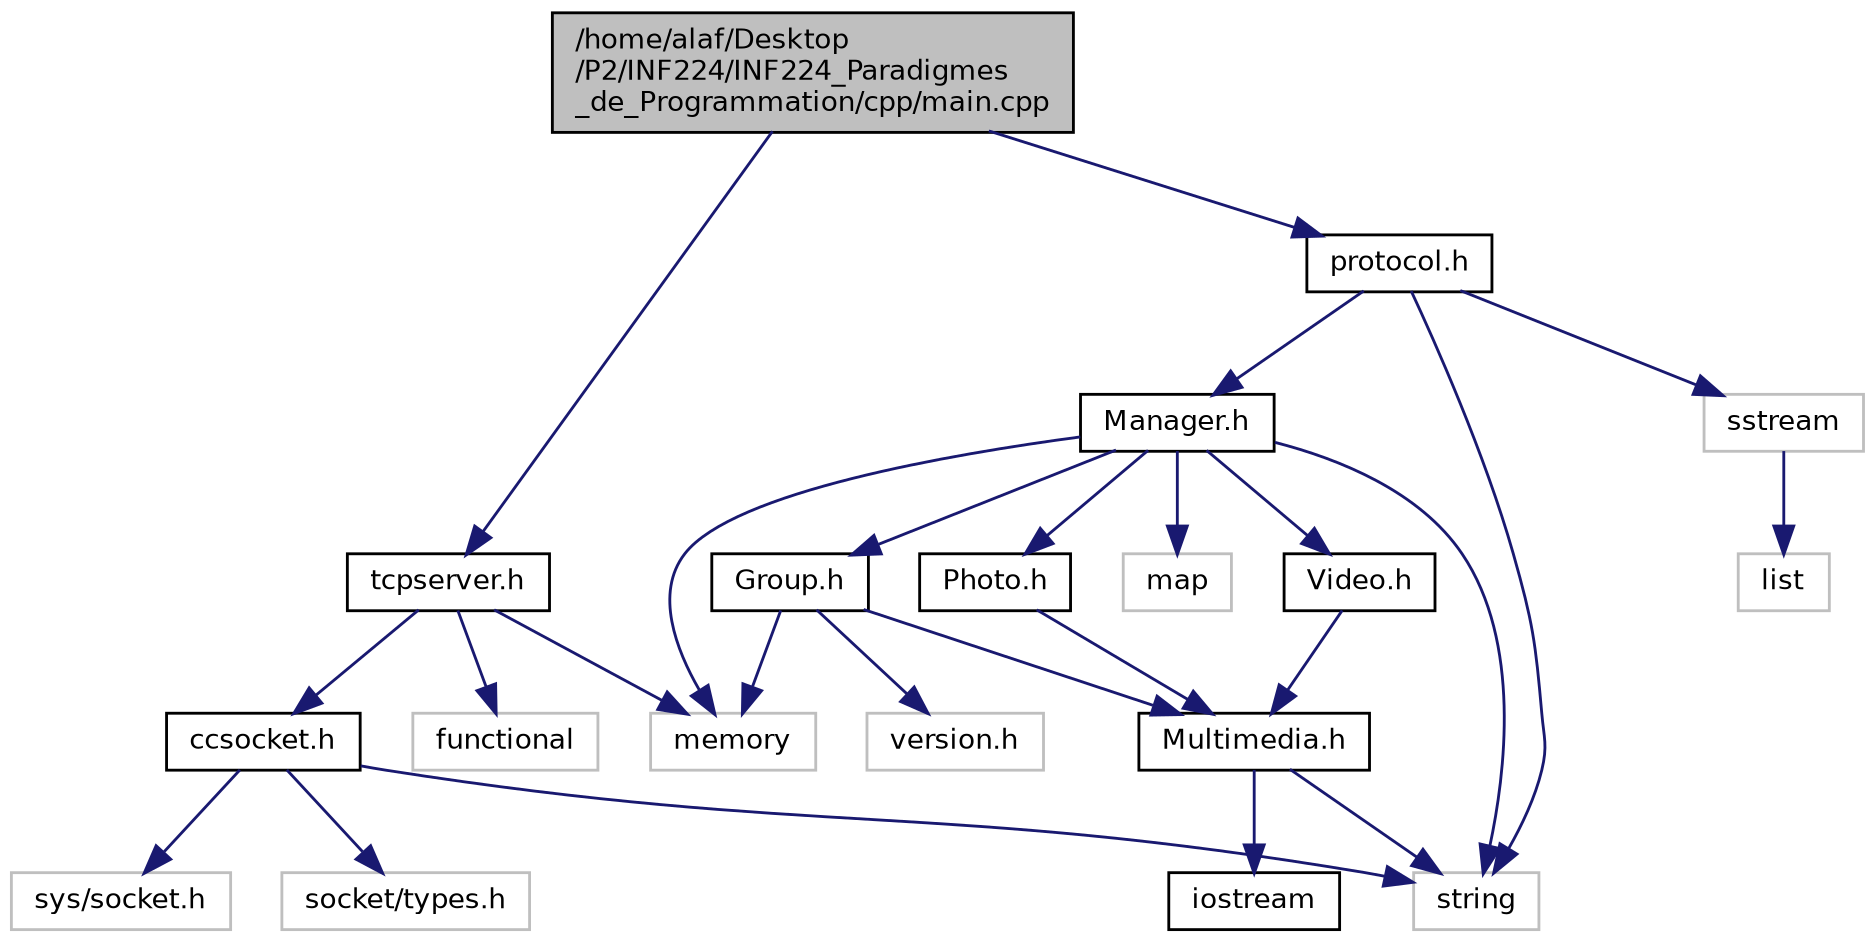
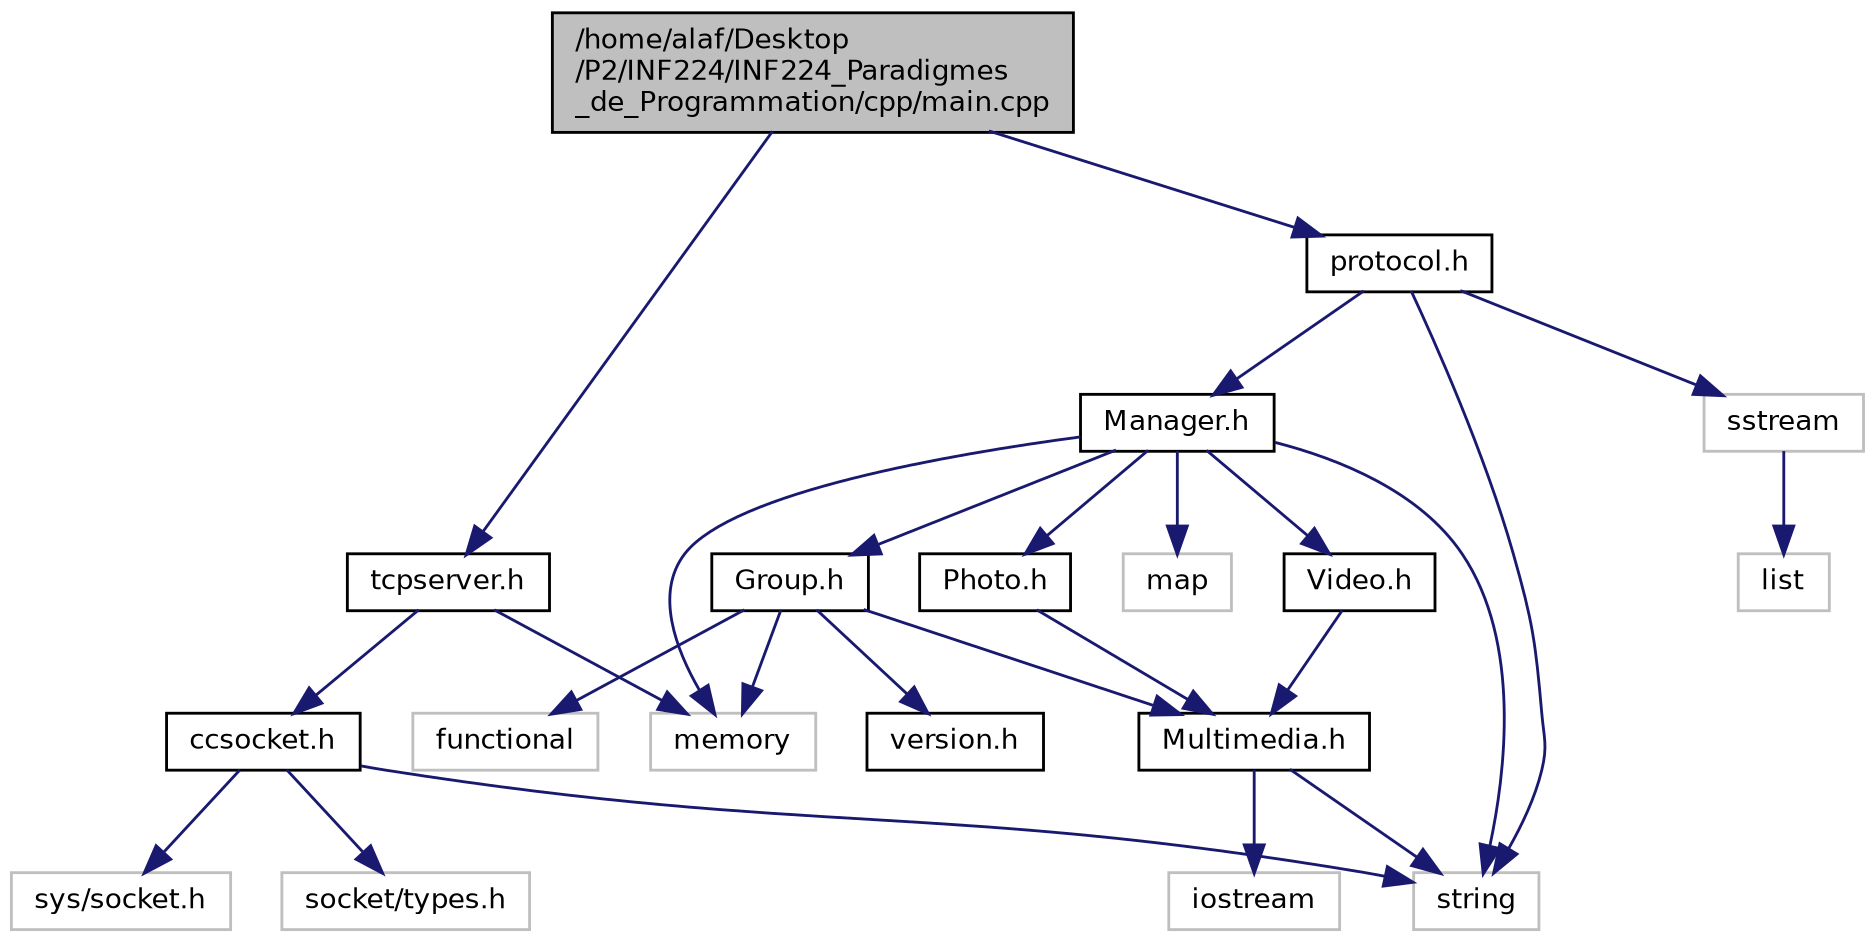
(472, 648) -> (661, 655)
(955, 742) -> (955, 742)
(1254, 901) -> (1254, 901)
